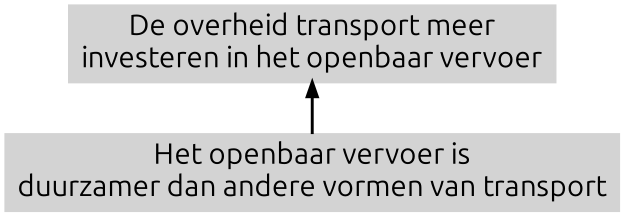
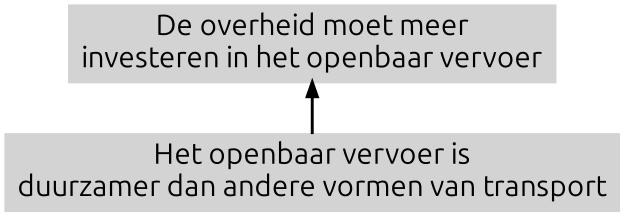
(312, 44) -> (312, 44)
